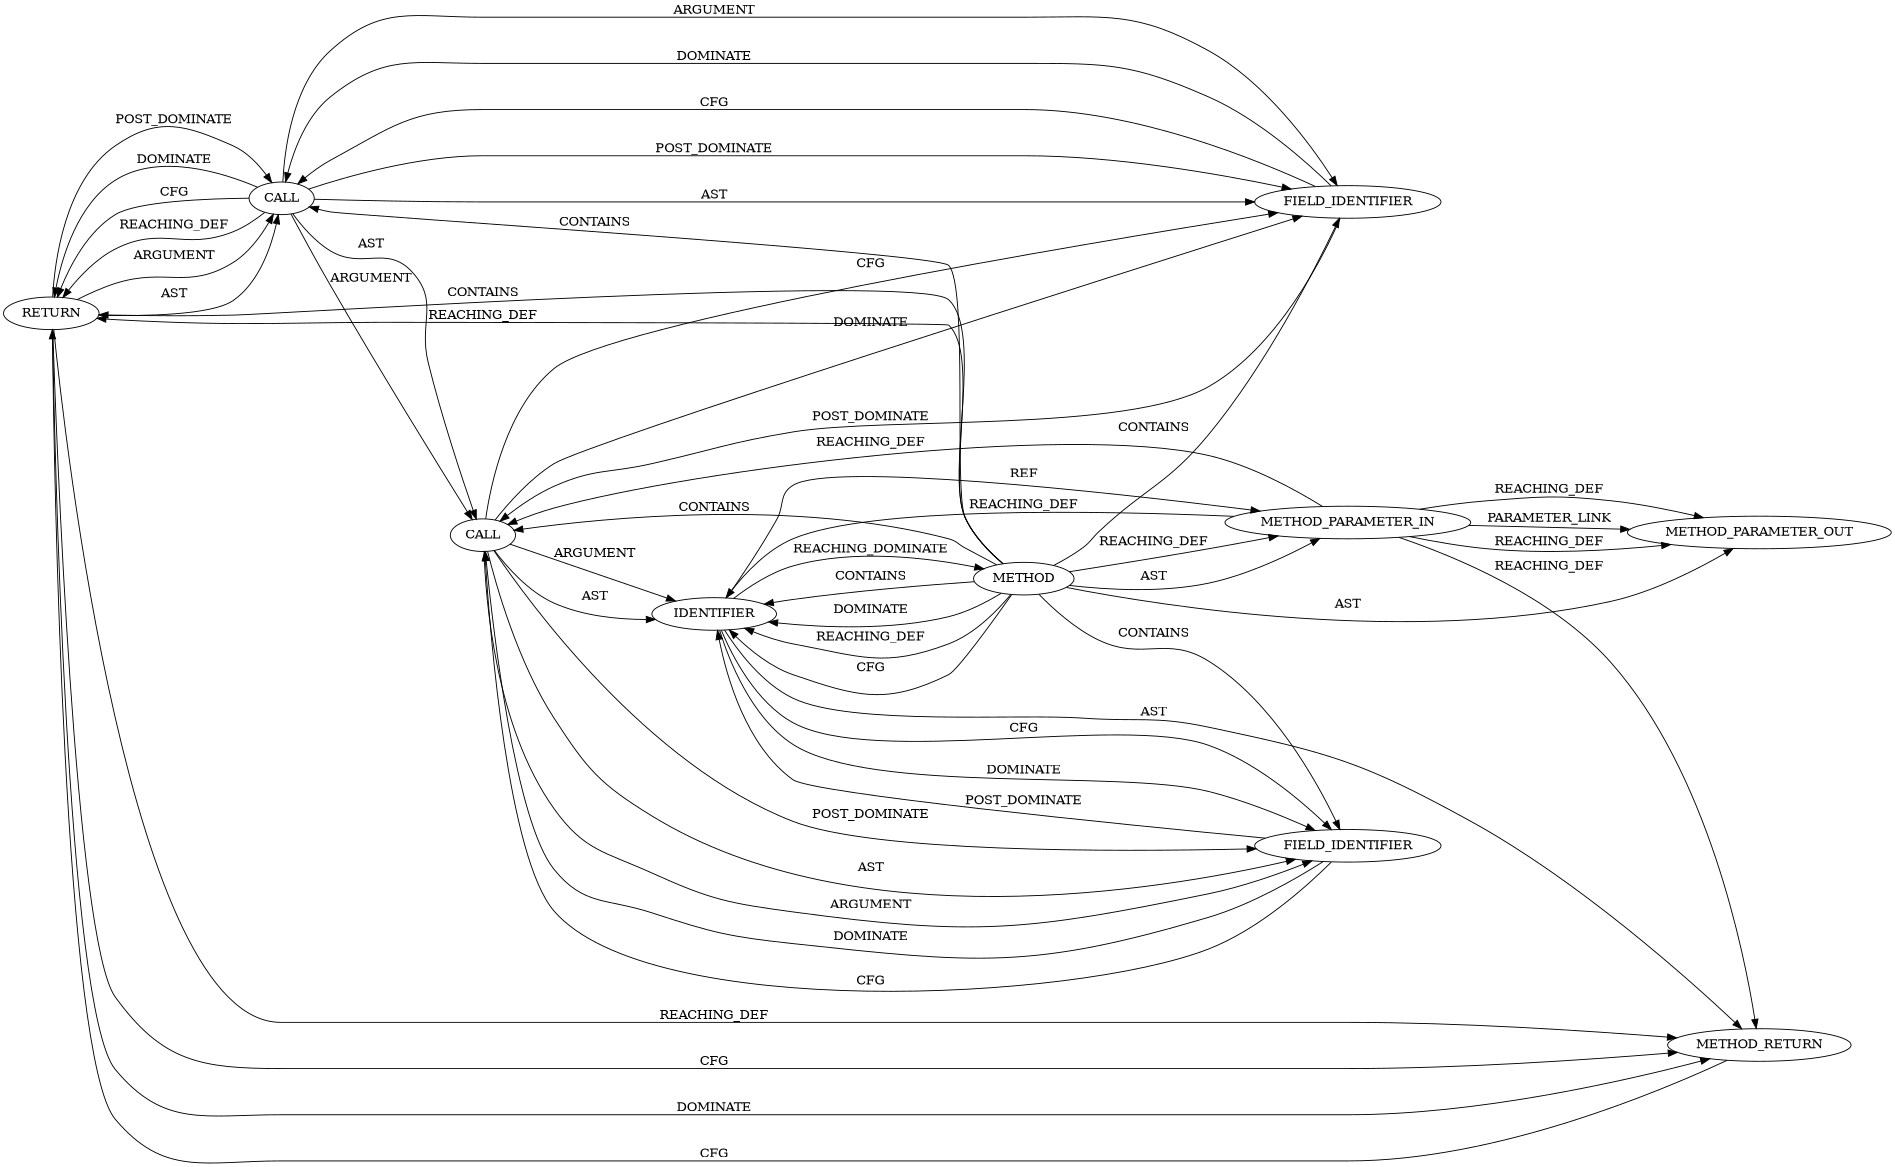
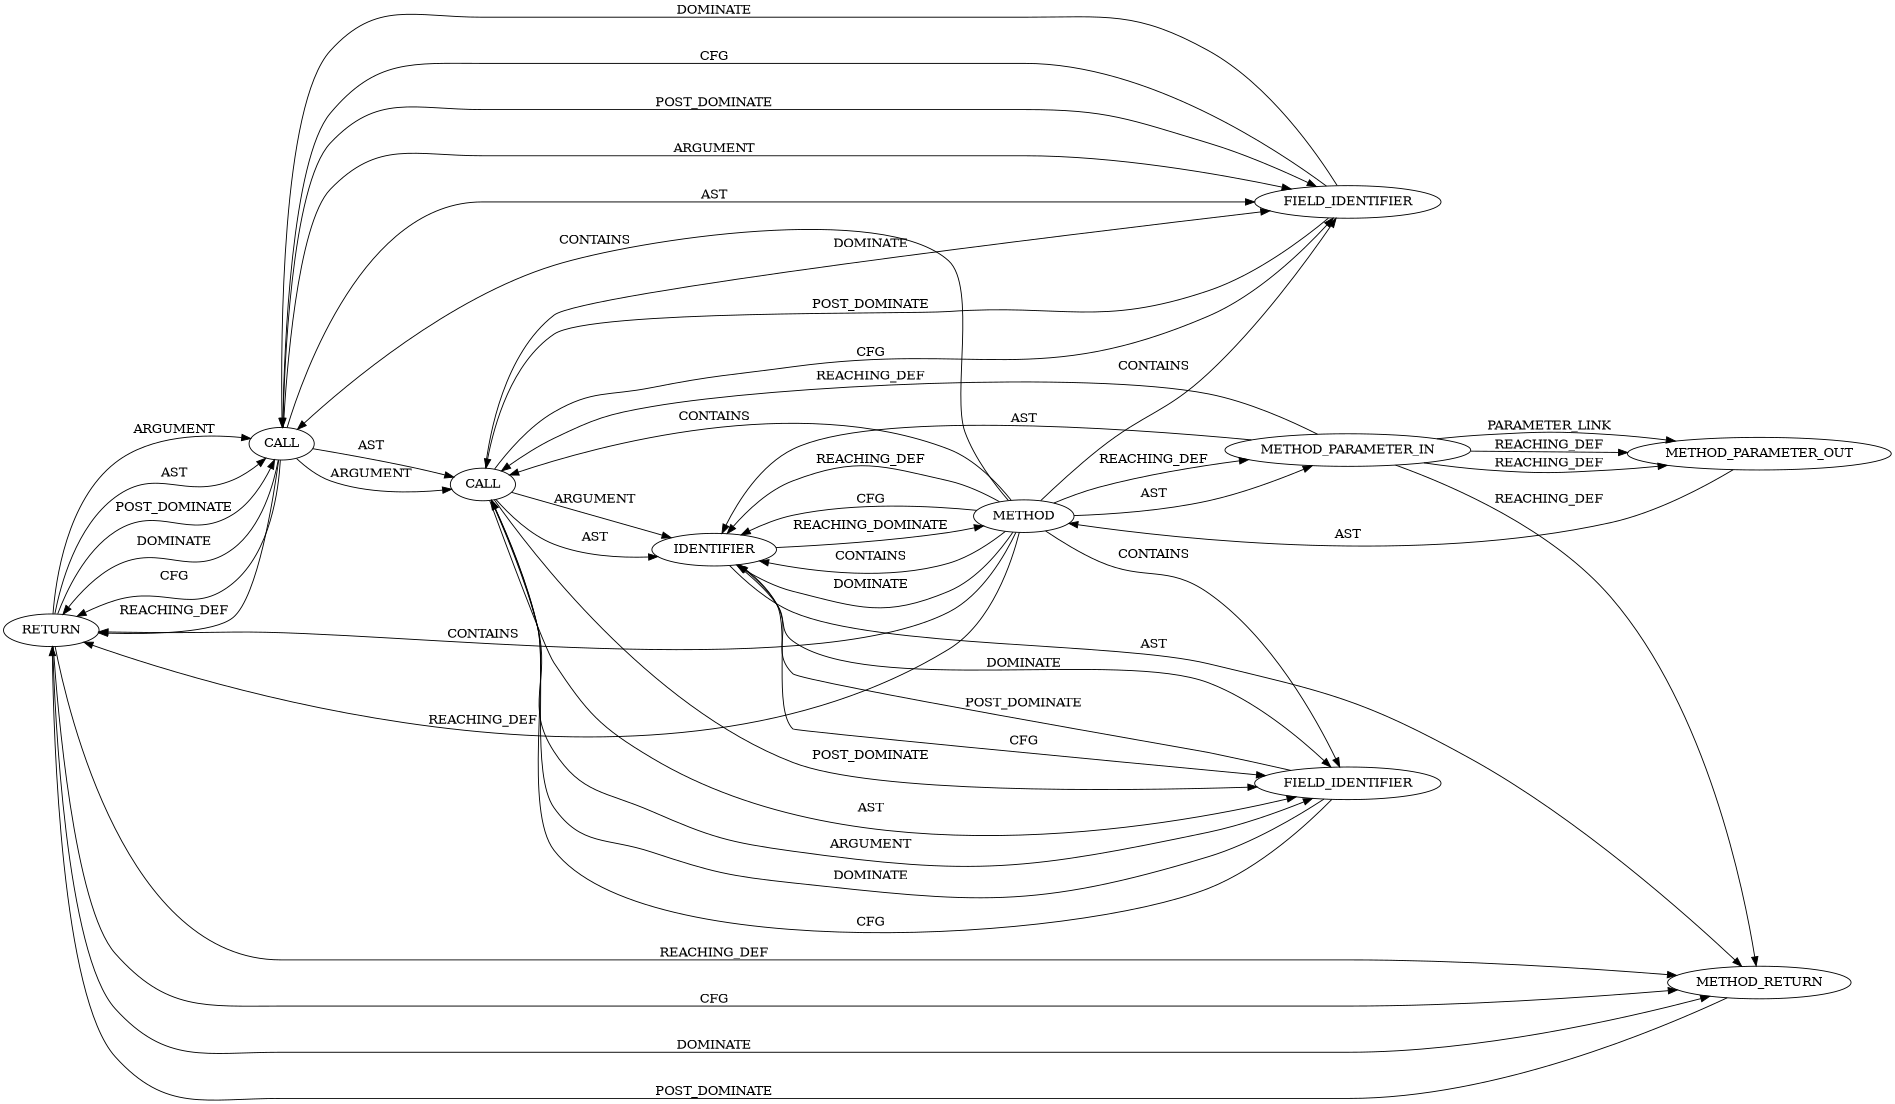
(941, 479) -> none
(1024, 505) -> (1024, 419)
(1400, 621) -> (1411, 545)
(714, 1154) -> (714, 1092)
